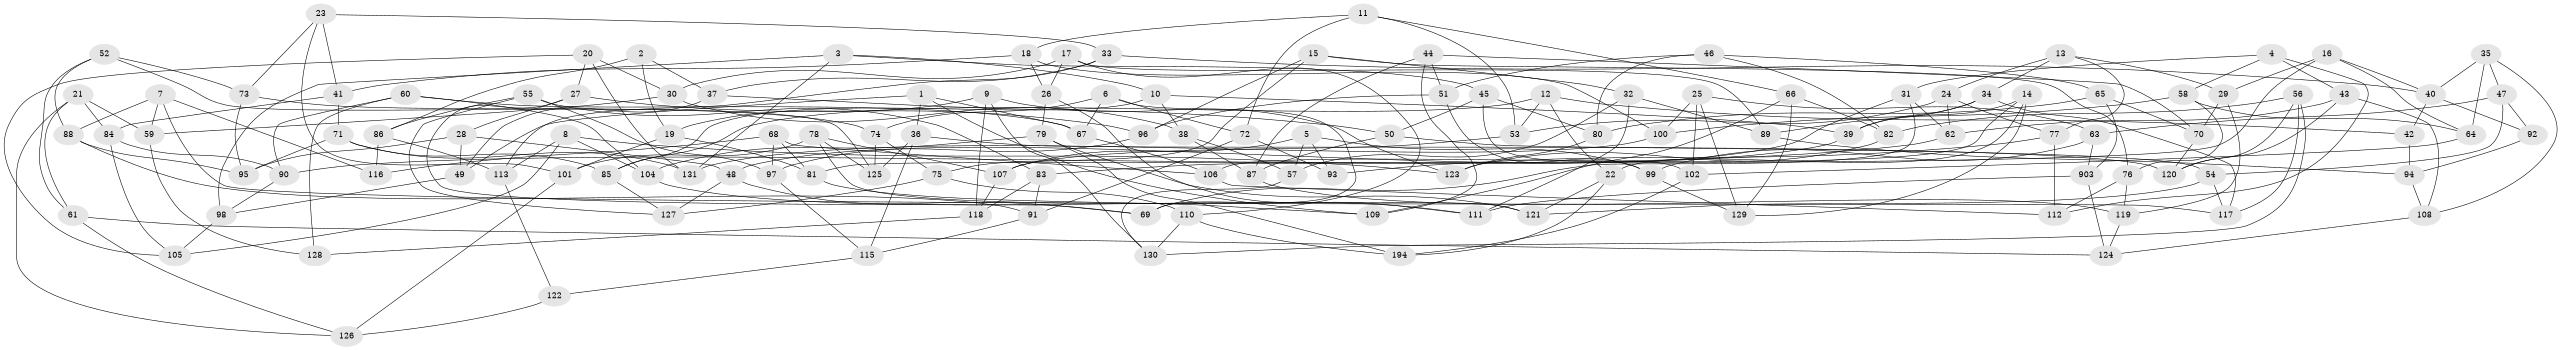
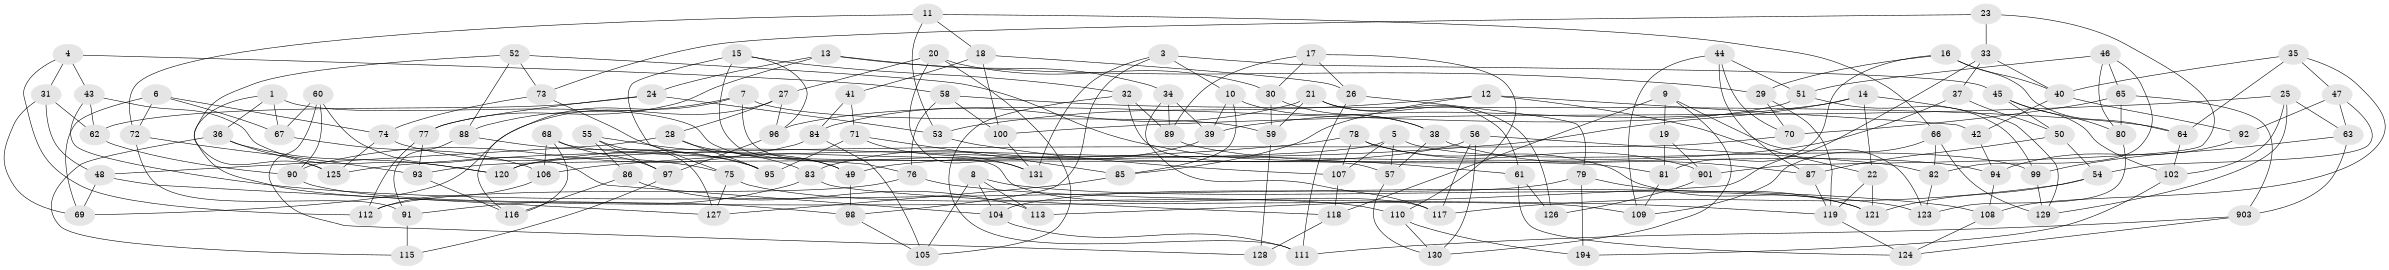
(330, 54) -> none
(641, 54) -> none
(565, 175) -> (1706, 175)
none -> (456, 192)
(1547, 229) -> (1852, 195)
(554, 296) -> none
